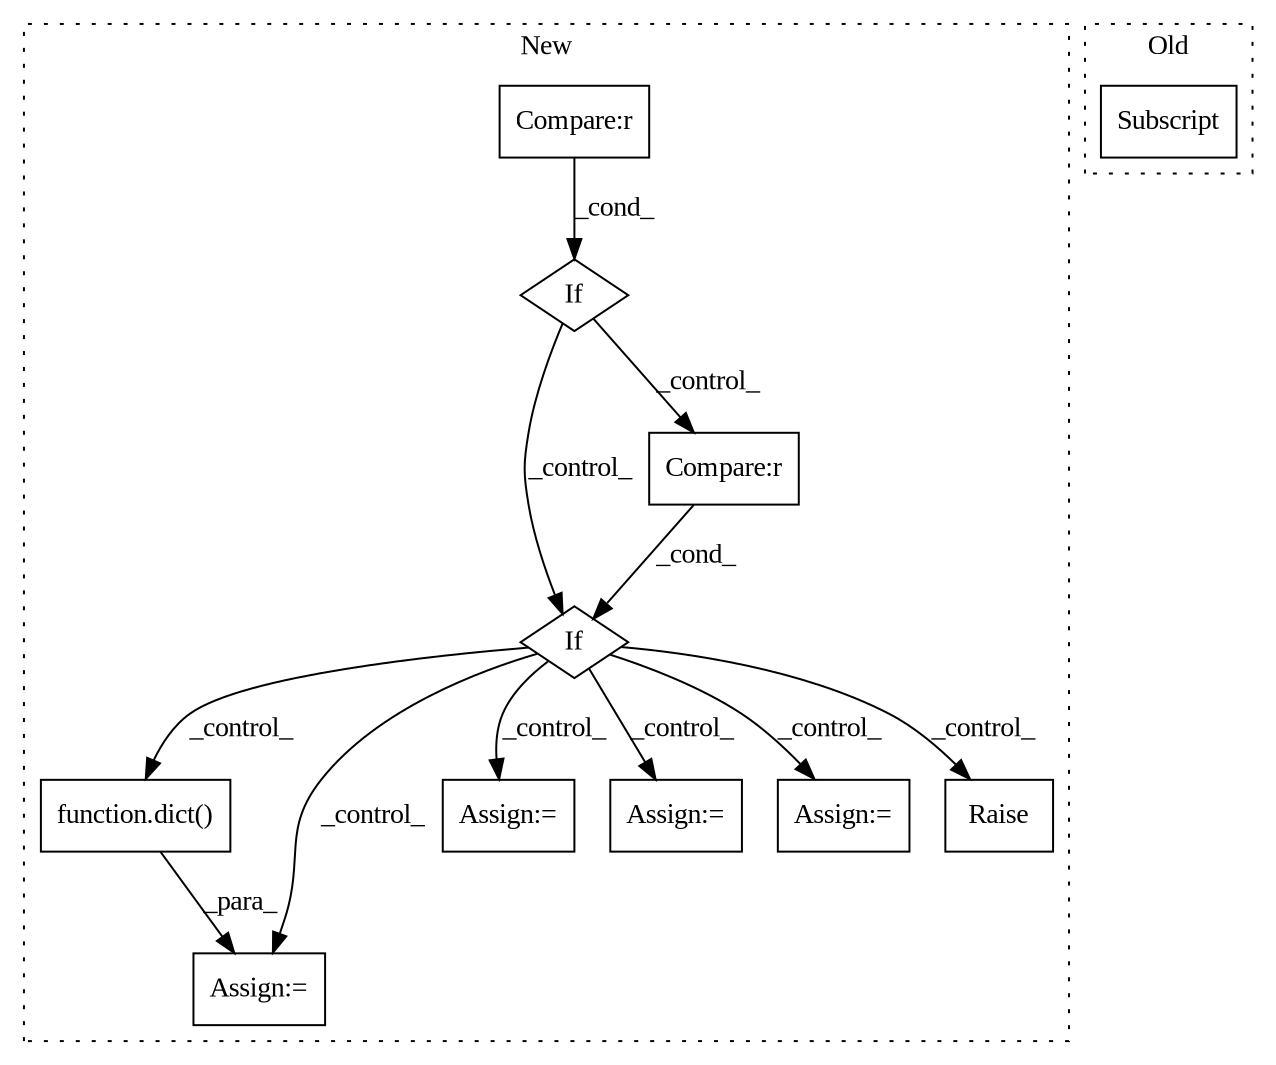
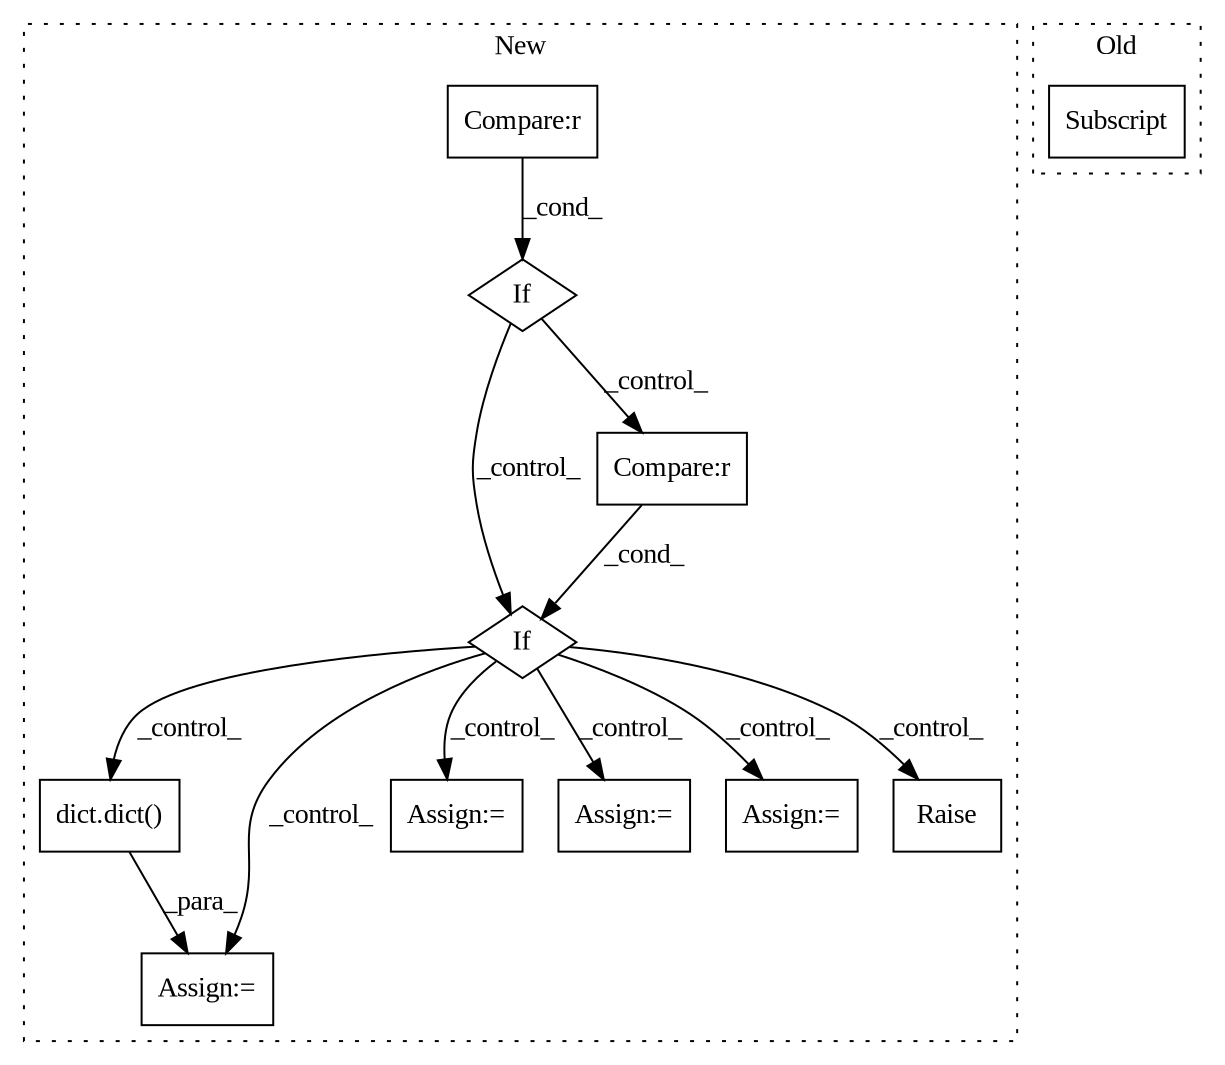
(136, 816) -> (110, 816)
